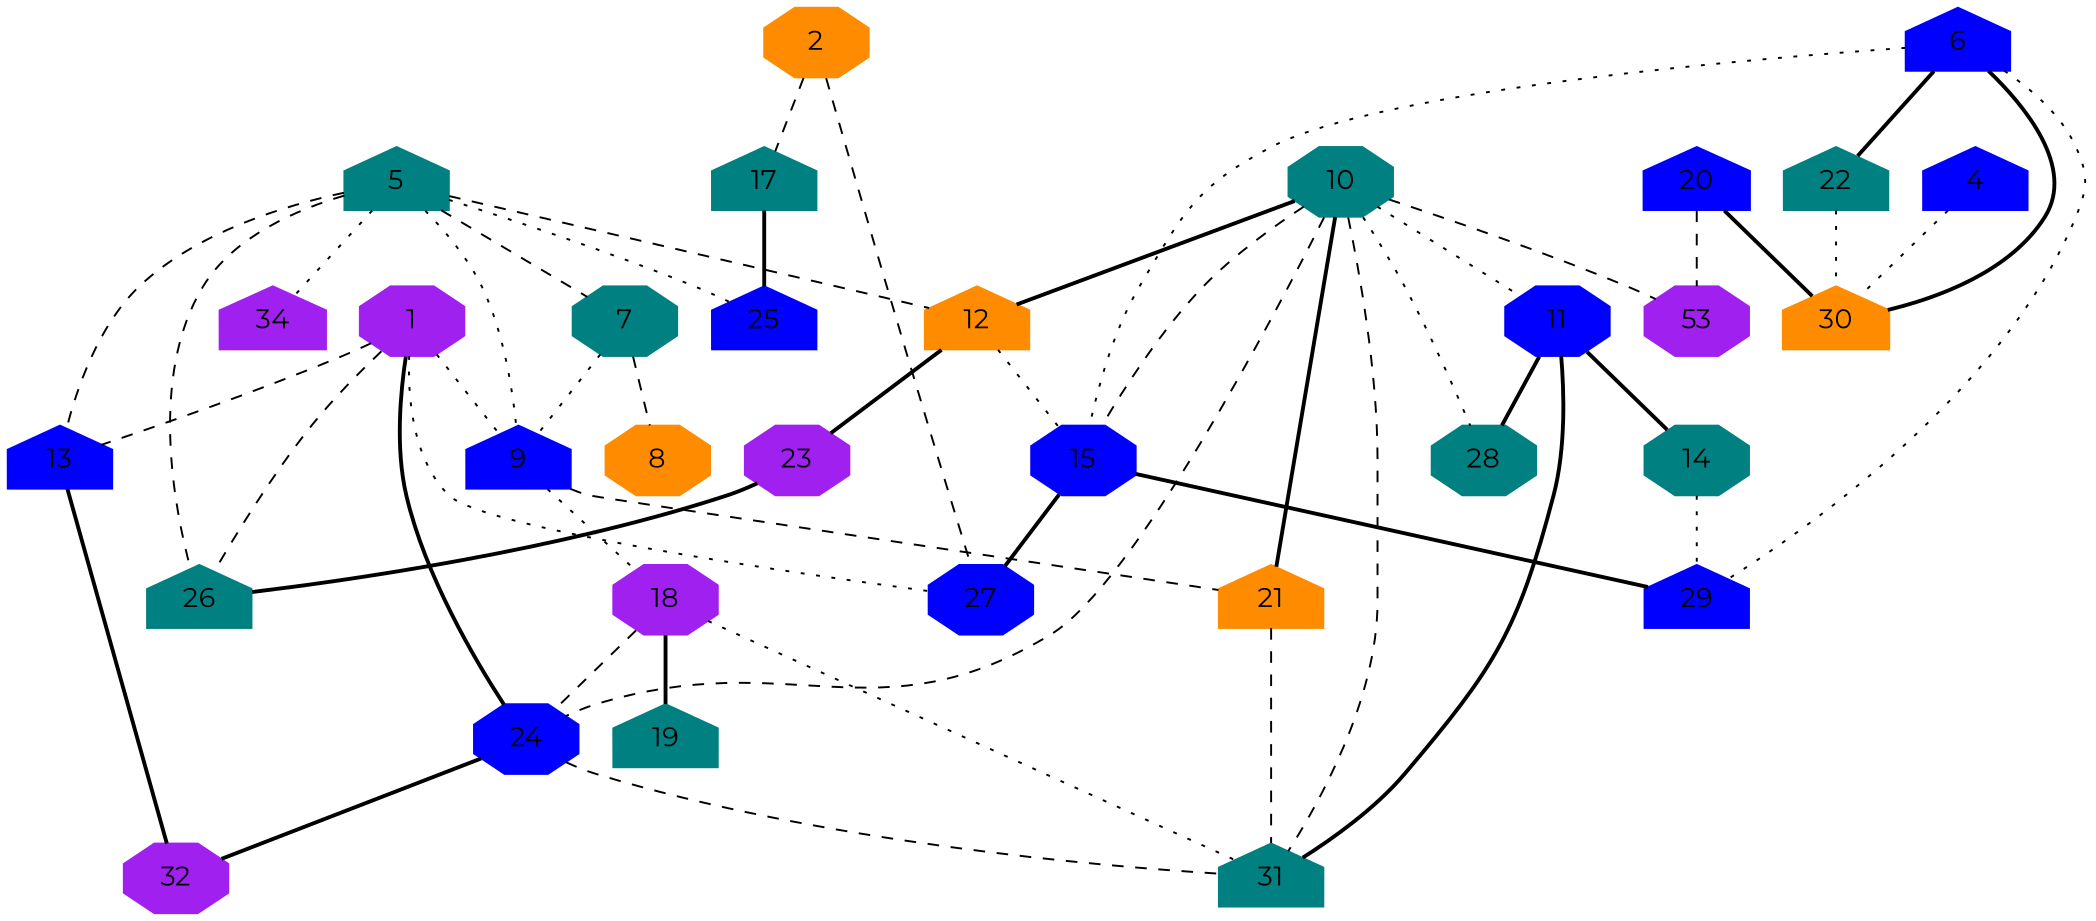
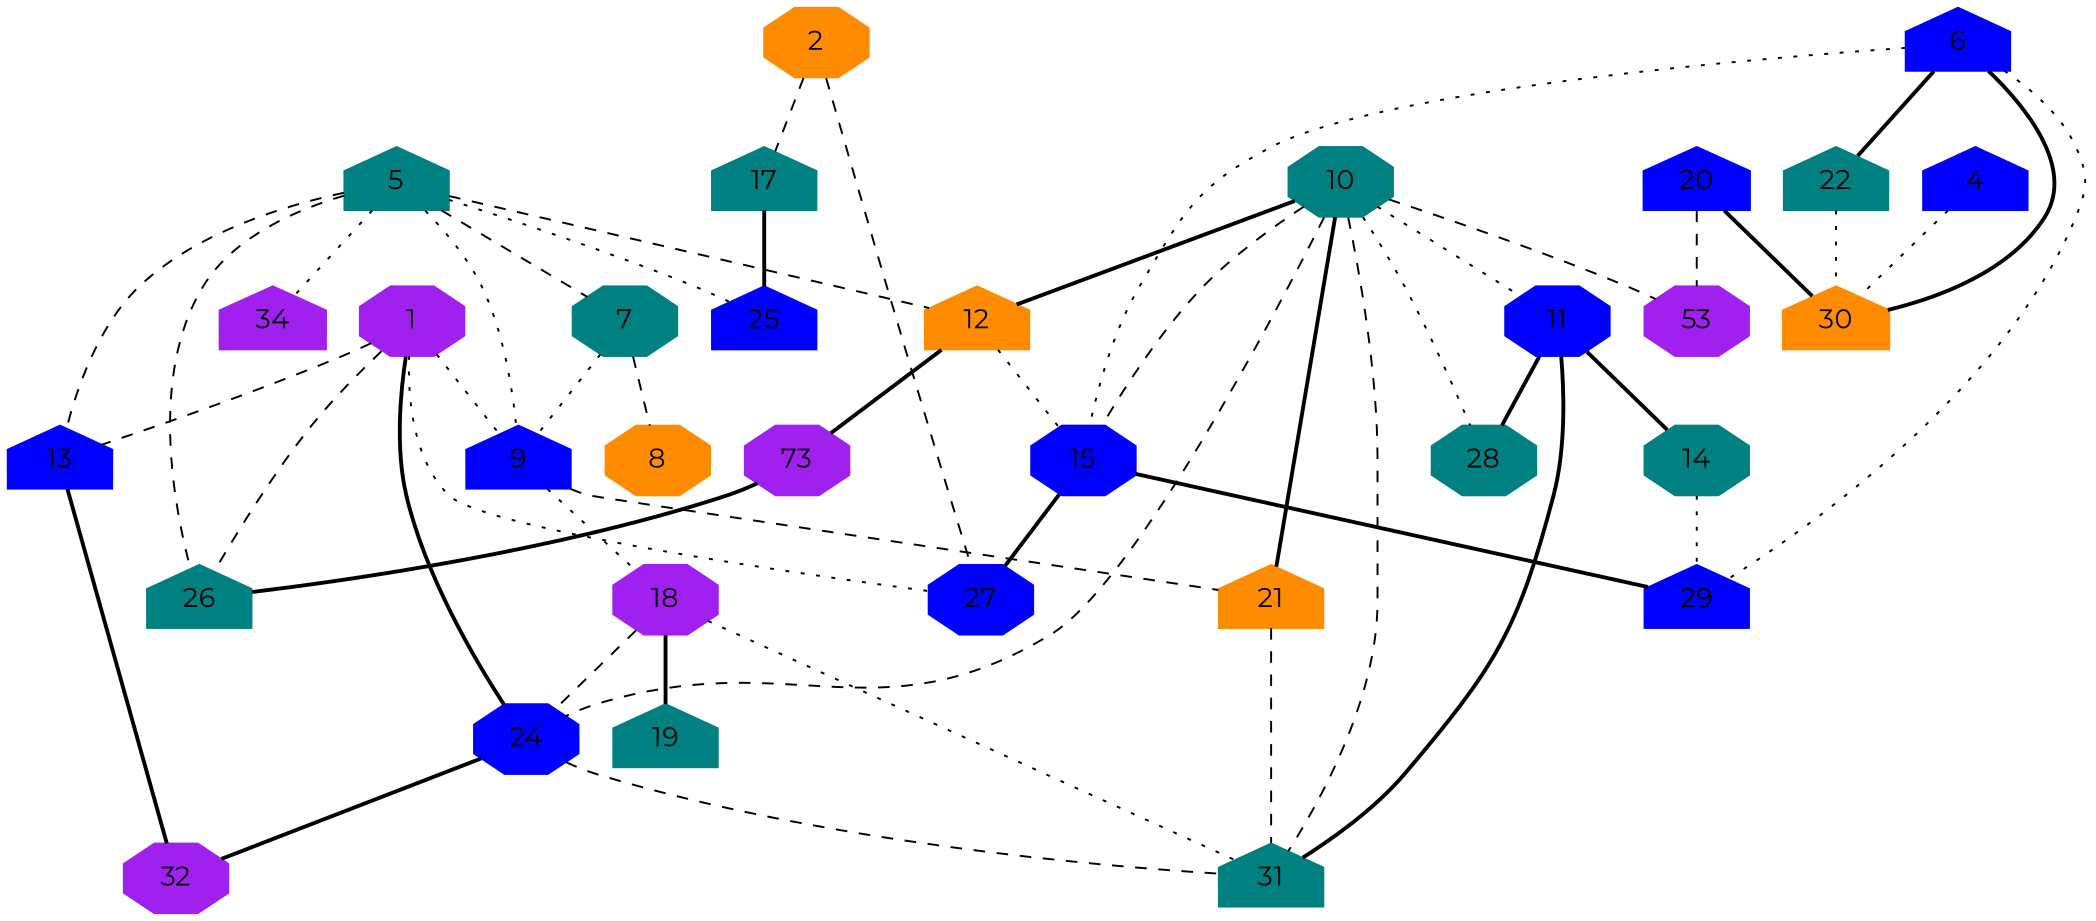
(797, 460) -> (797, 460)
